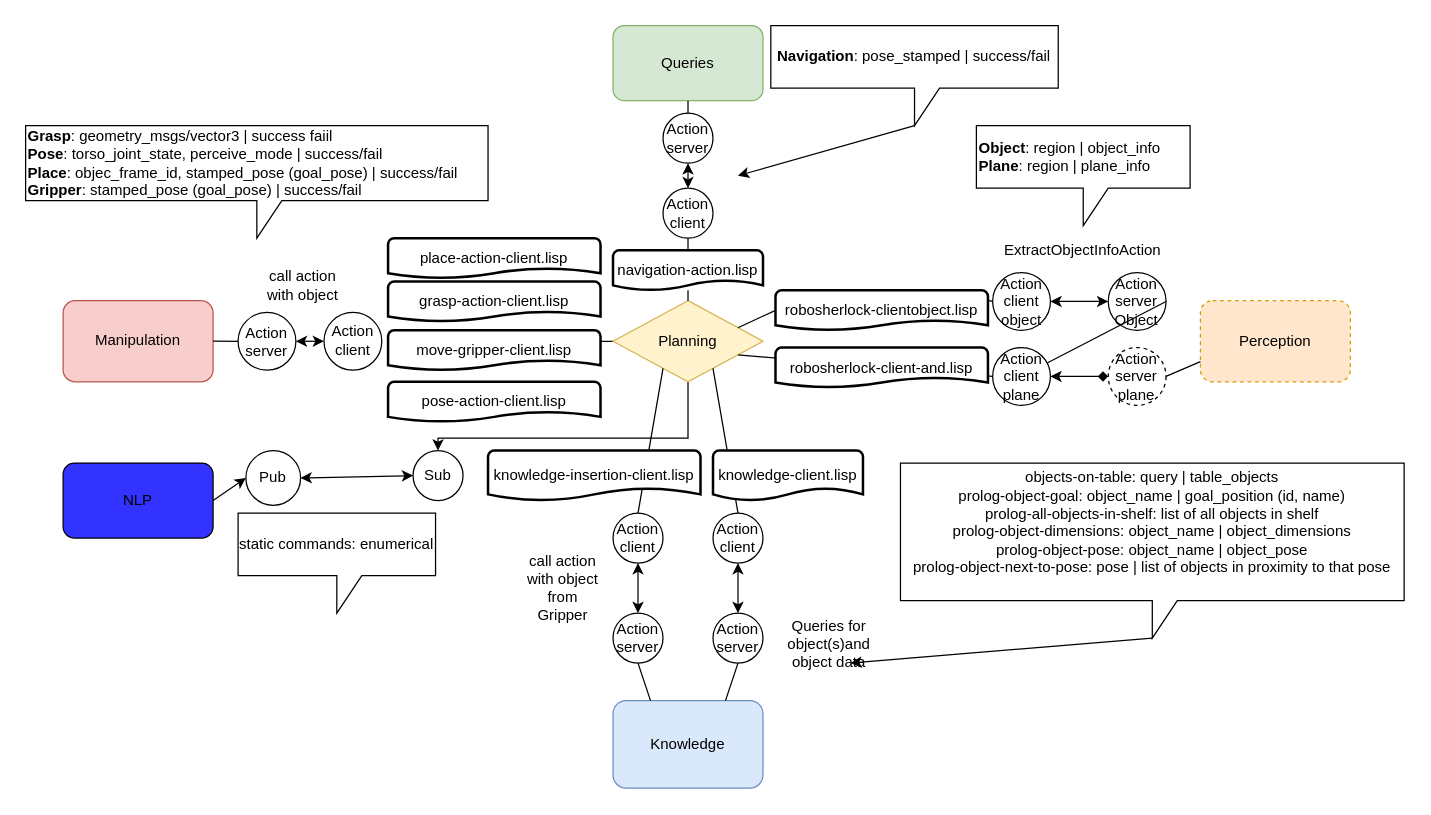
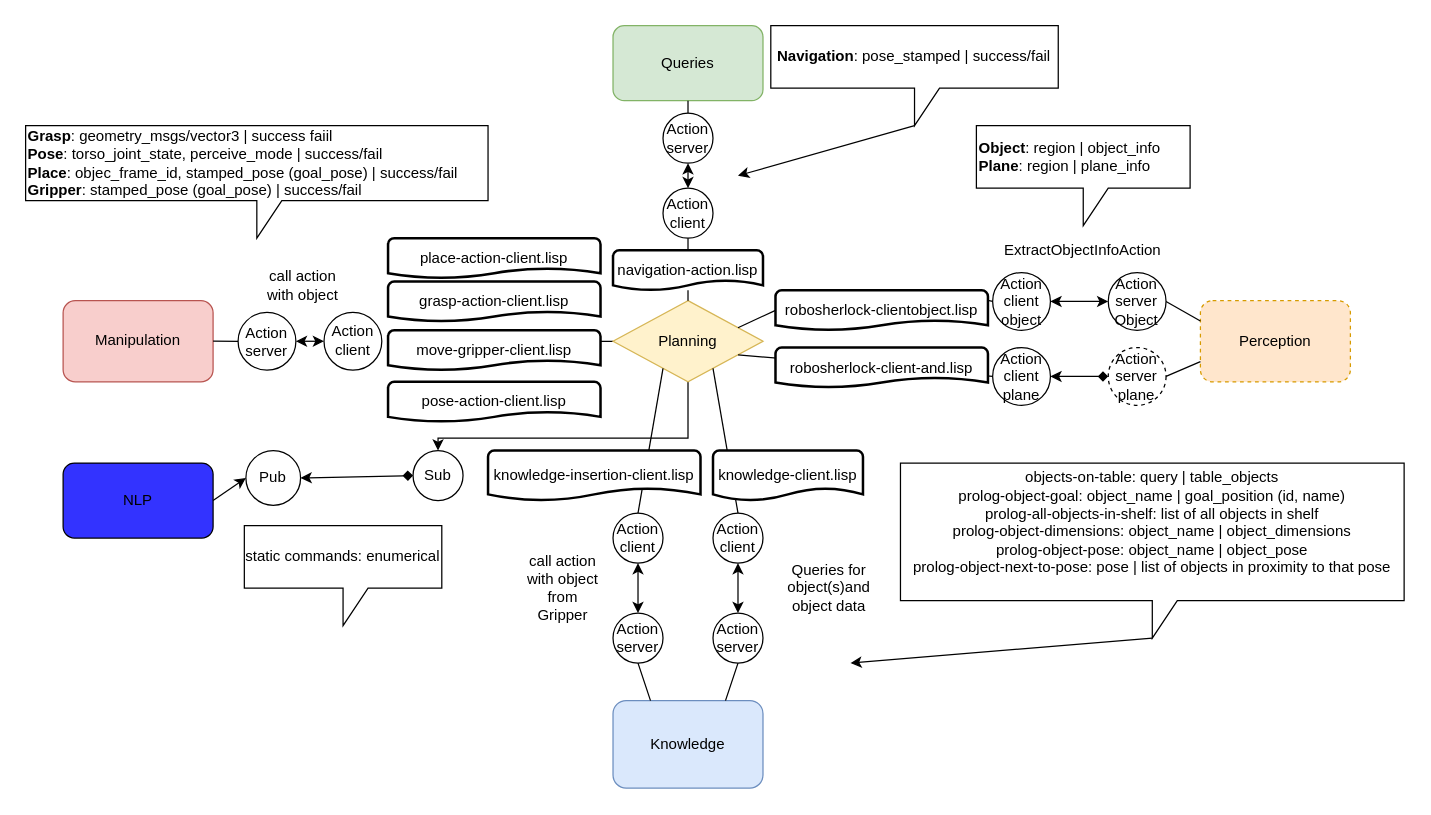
(1107, 332) -> (1183, 311)
(403, 476) -> (402, 476)
(337, 563) -> (343, 576)
(830, 644) -> (830, 588)
